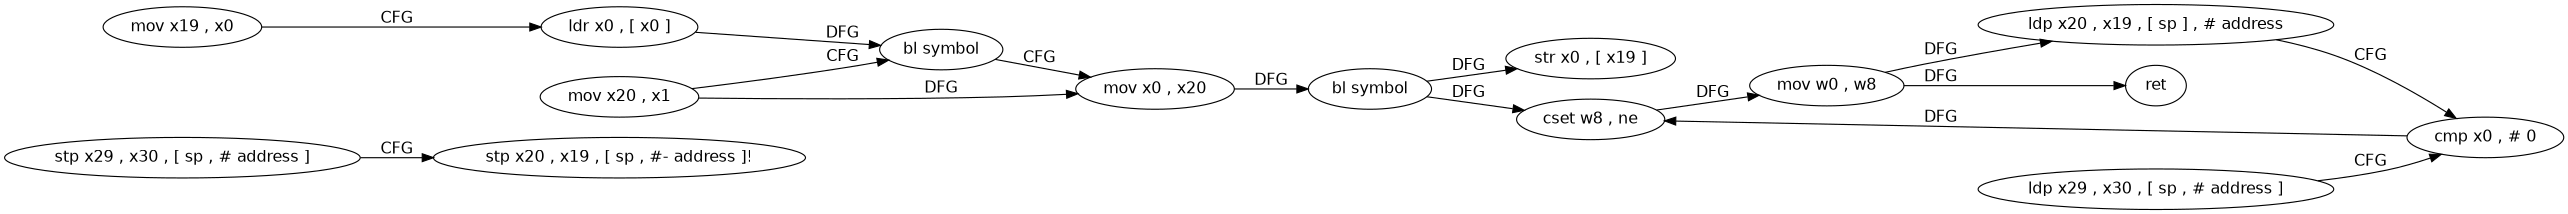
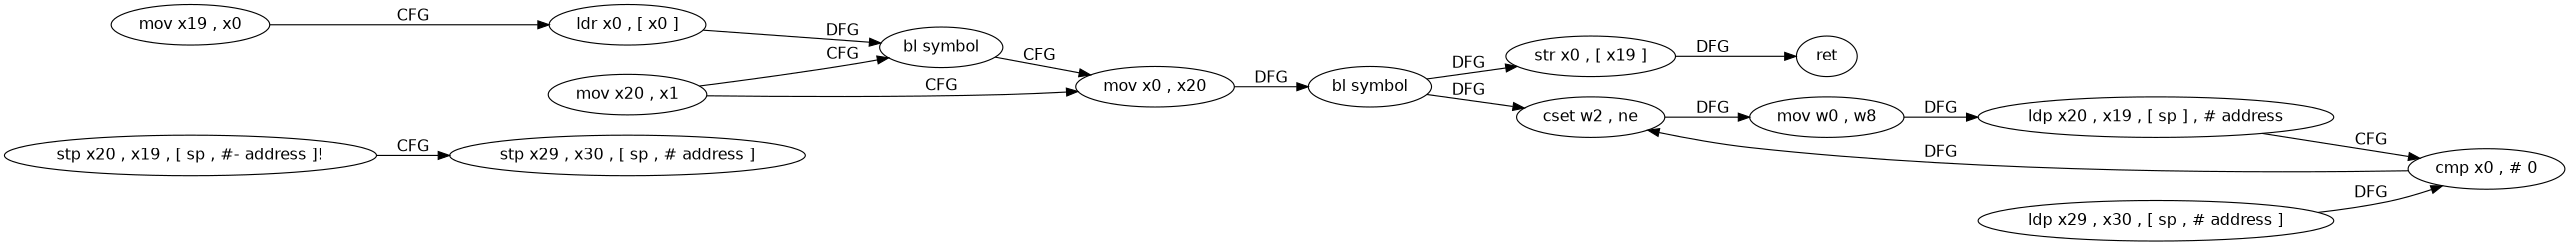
(2009, 86) -> (1730, 56)
(941, 88) -> (941, 86)
(1591, 119) -> (1591, 117)
(391, 158) -> (407, 155)
(2370, 162) -> (2371, 193)
